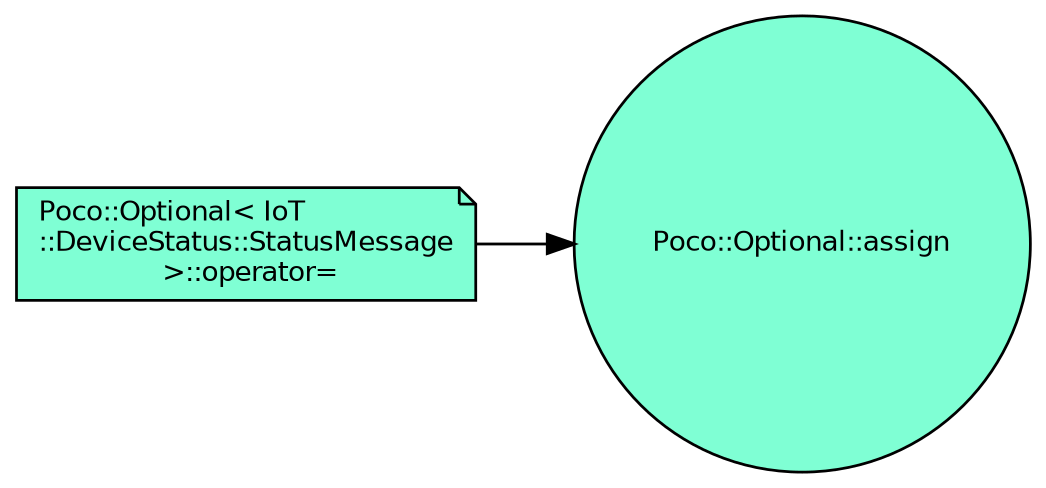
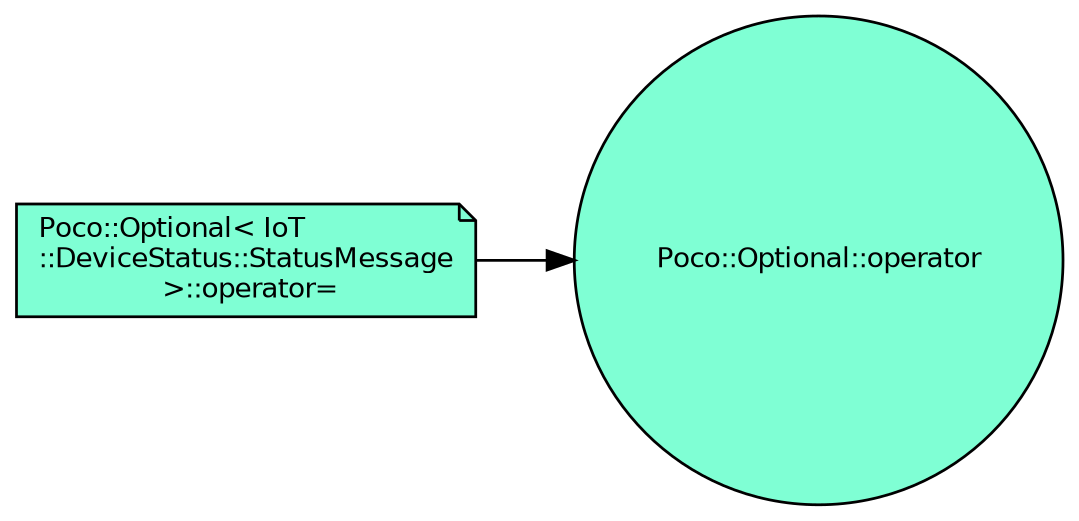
(802, 244) -> (819, 260)
